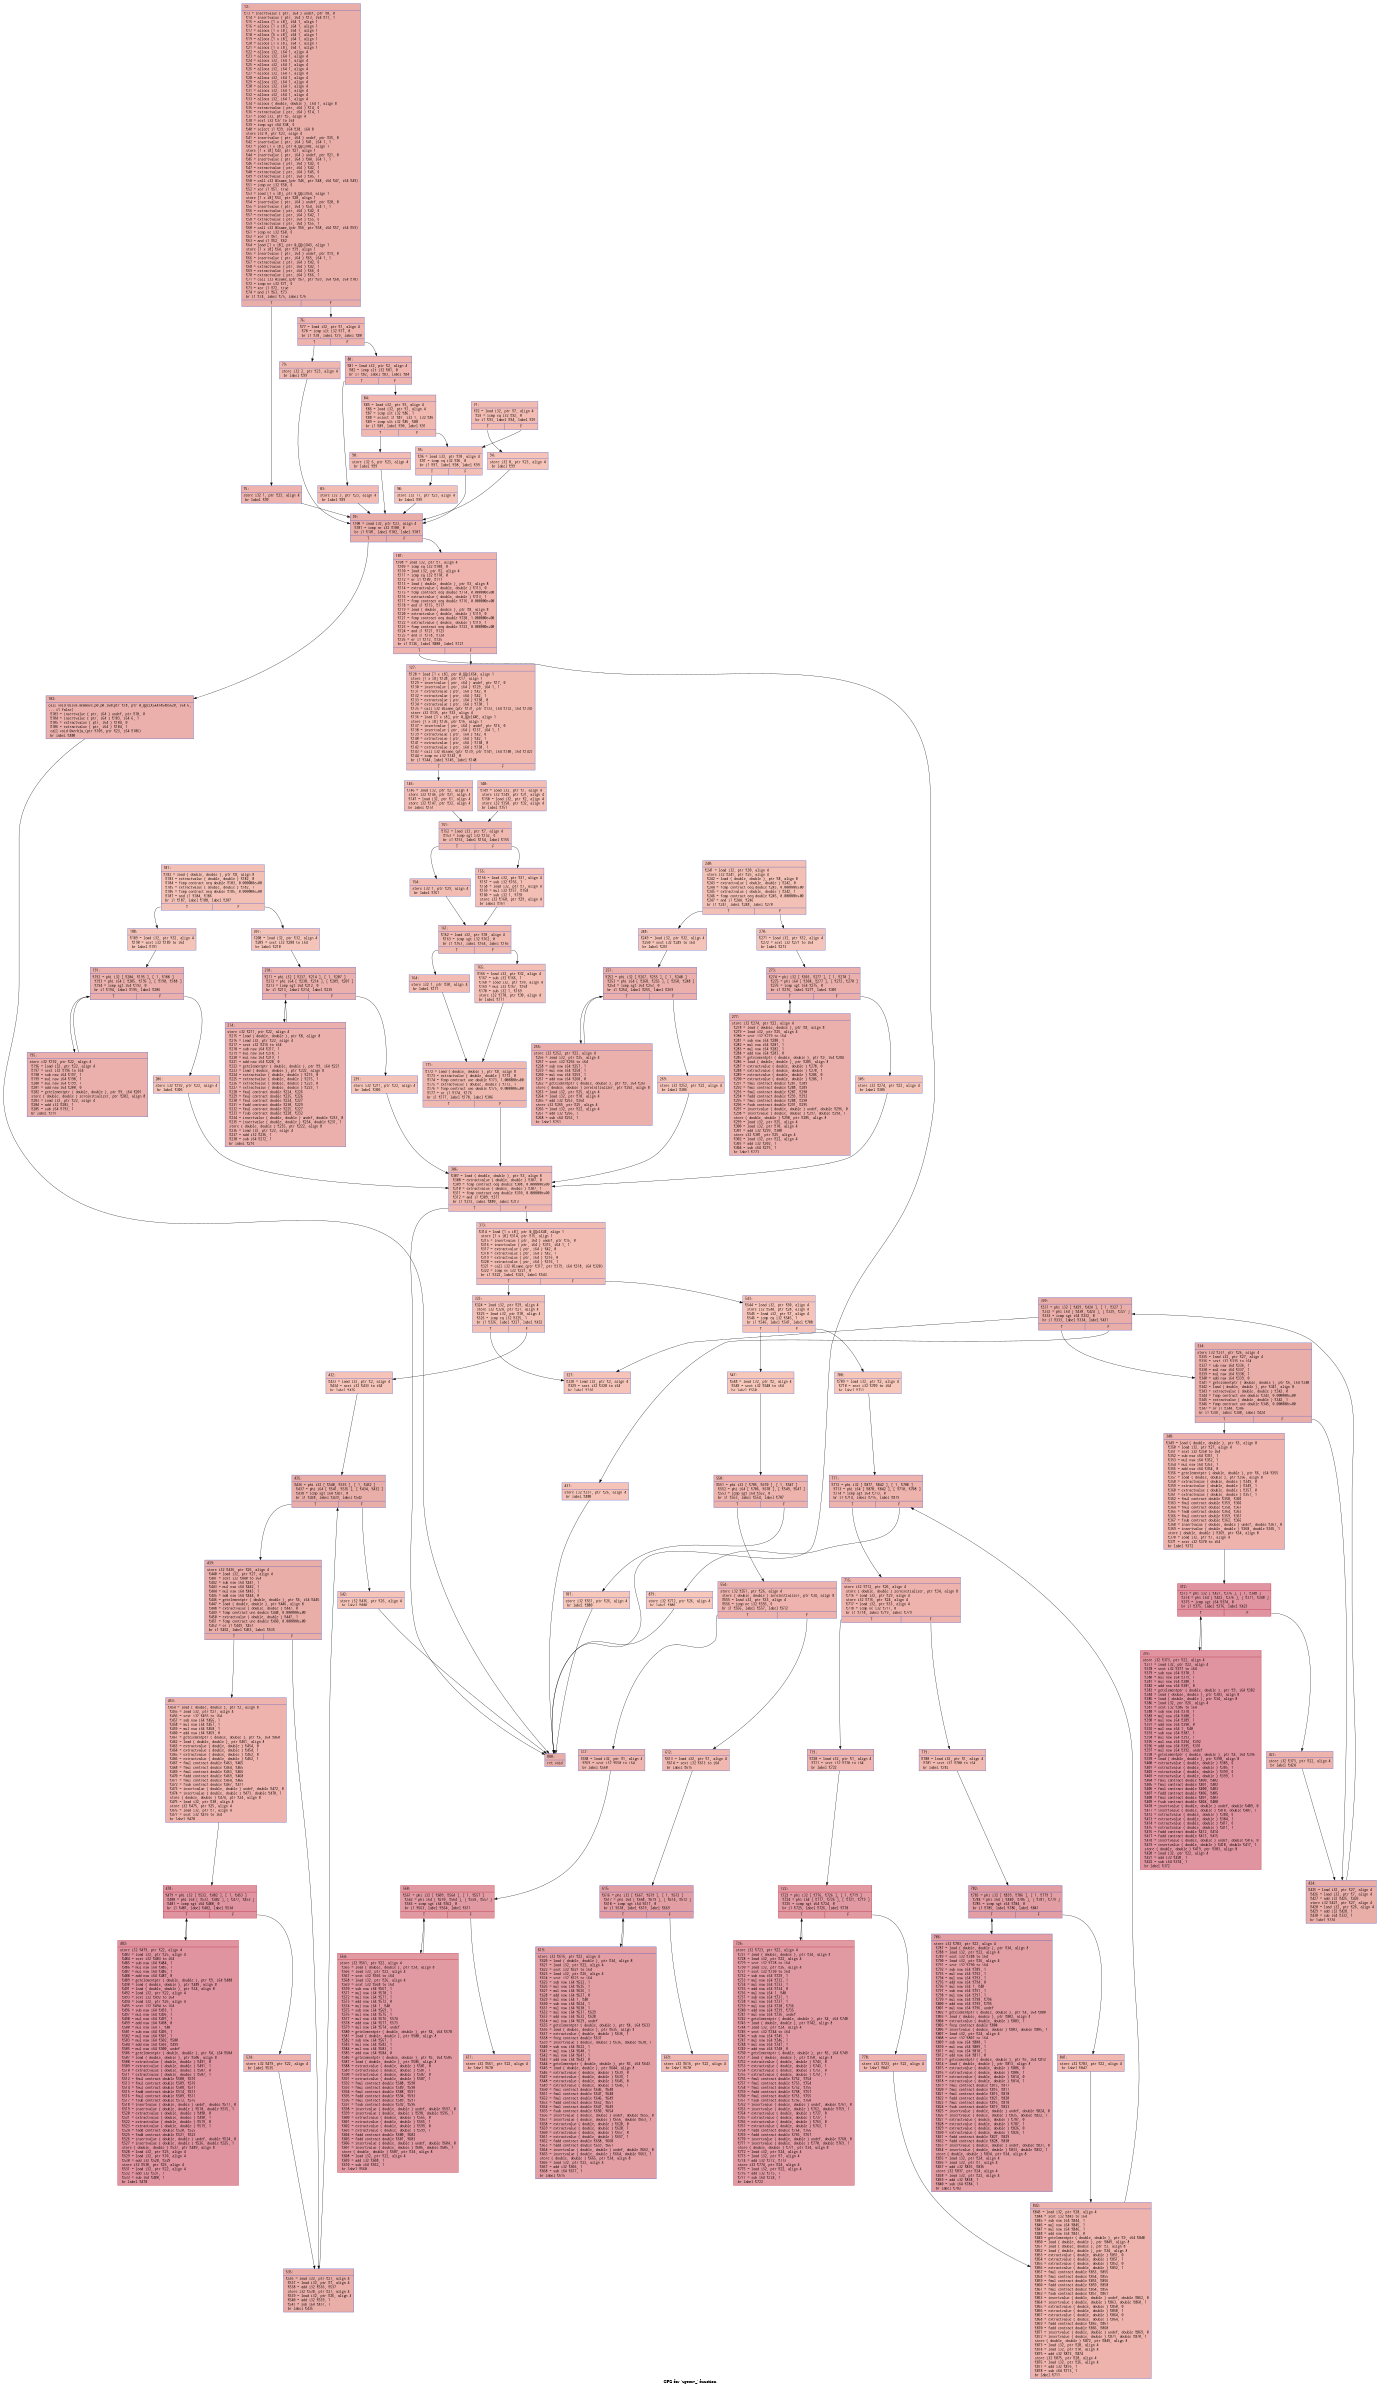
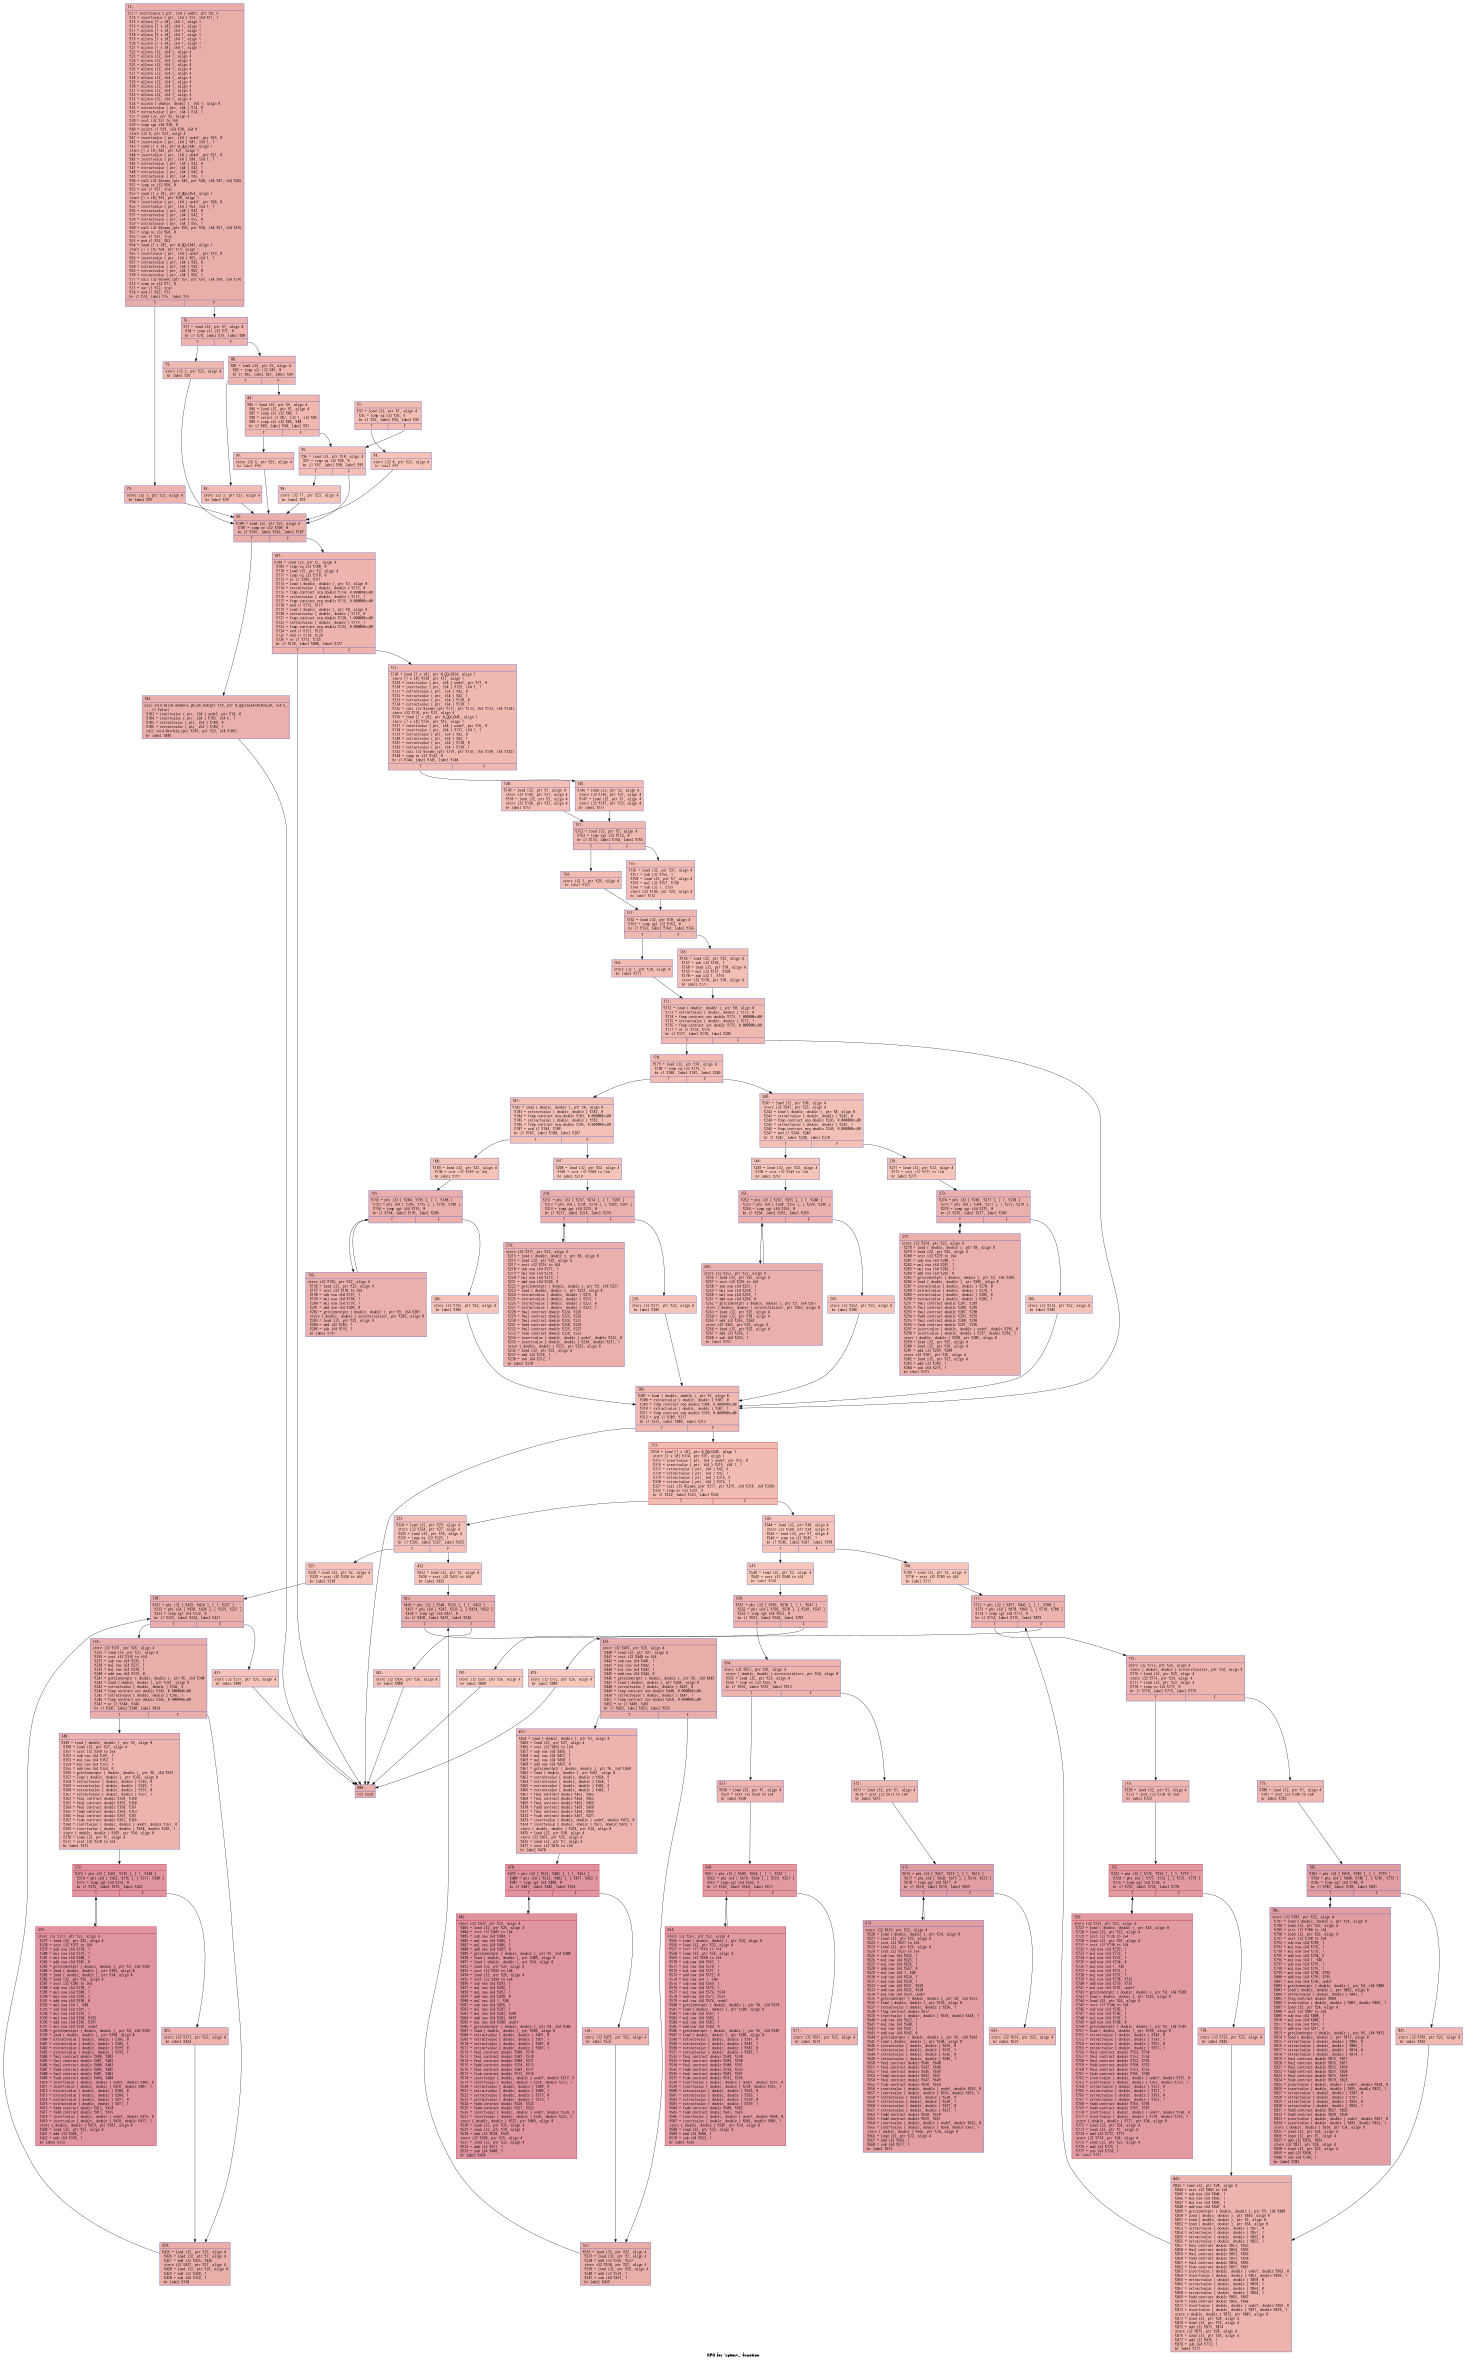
none -> (687, 1069)
(541, 1253) -> (713, 1473)
(815, 1333) -> (276, 1590)
